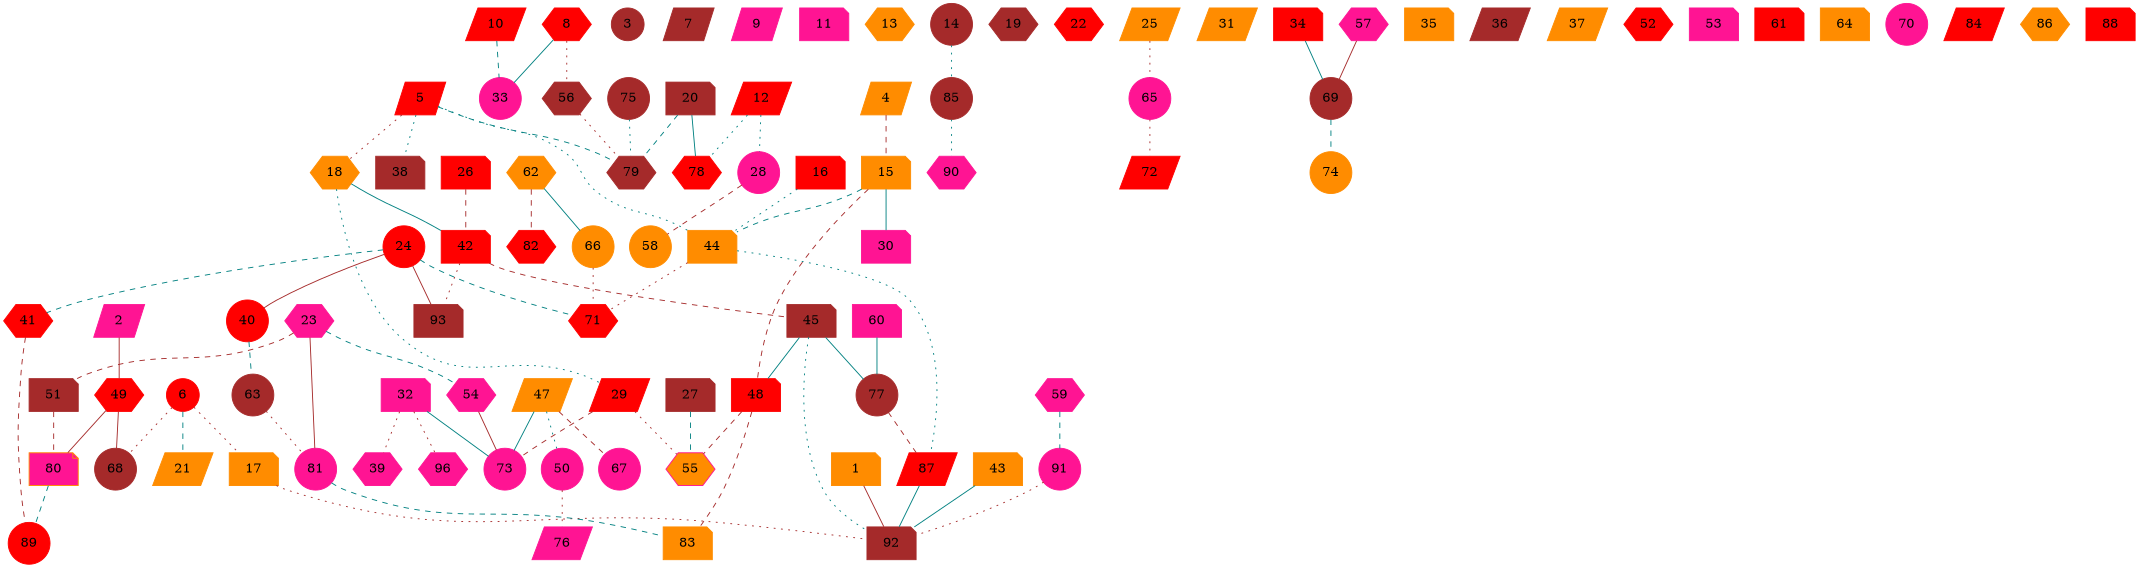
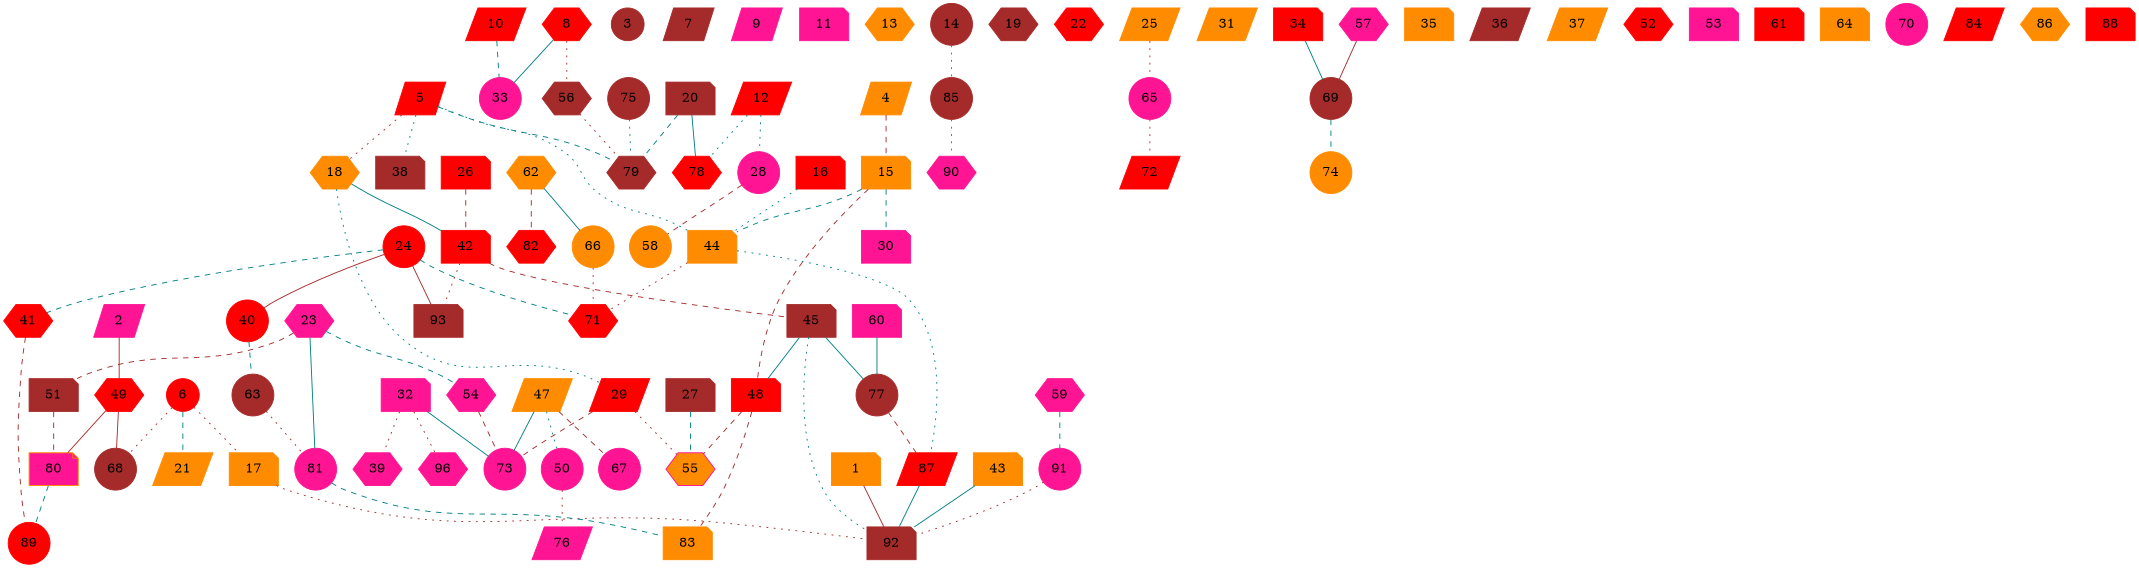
(886, 210) -> (886, 210)
(312, 393) -> (312, 393)
(487, 431) -> (487, 431)
